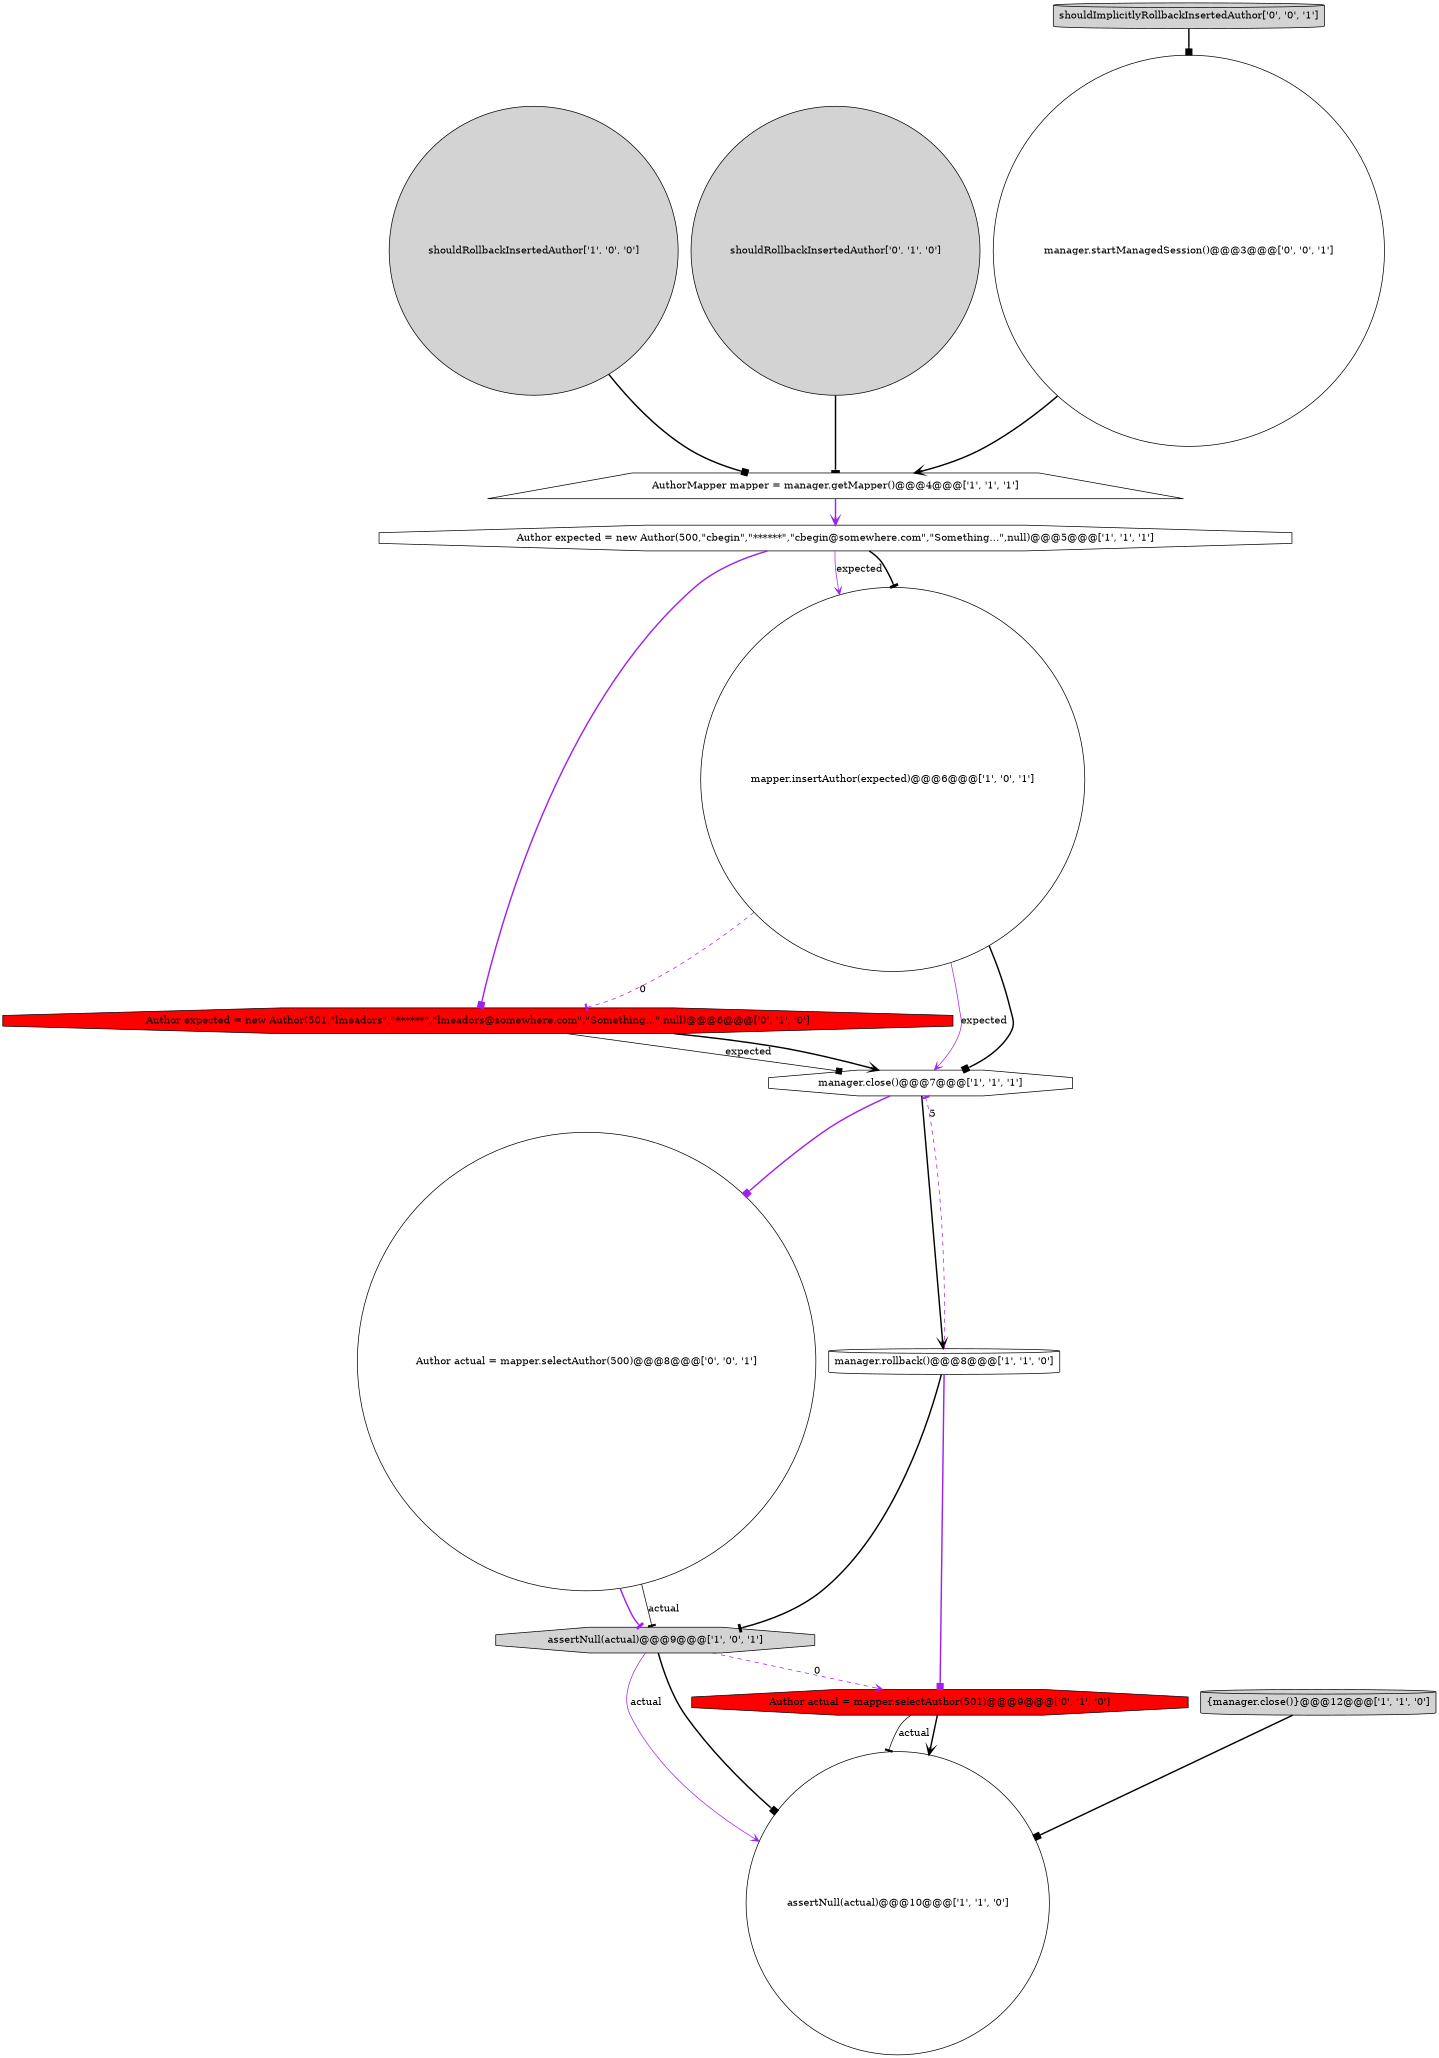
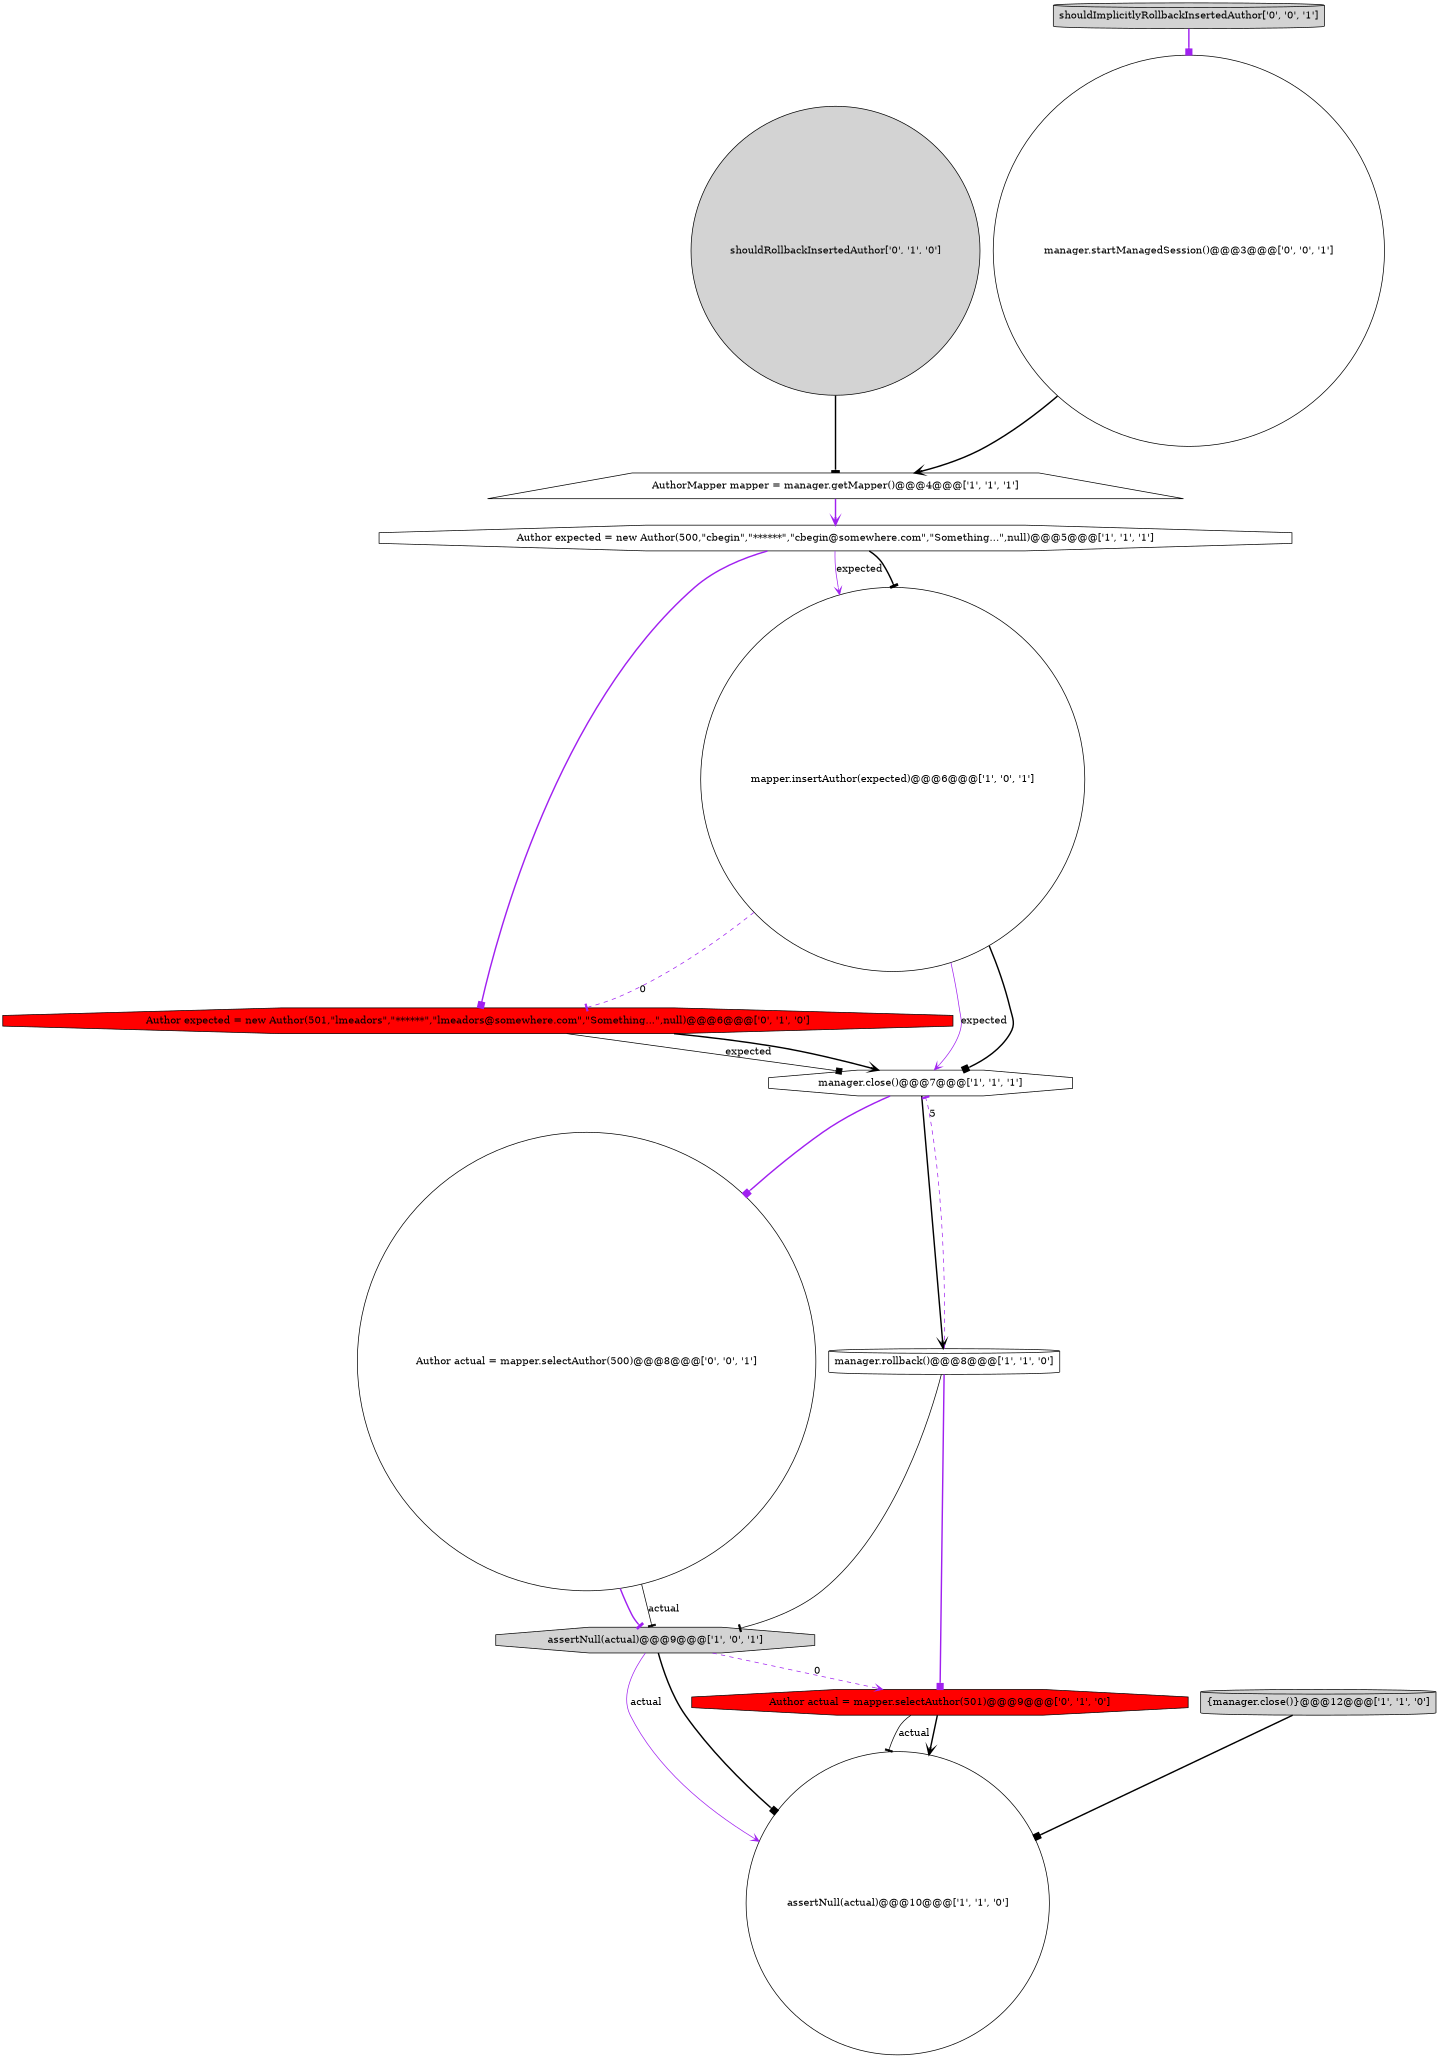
(1189, 38) -> (1189, 38)
(534, 251) -> none
(875, 1530) -> (875, 1530)
